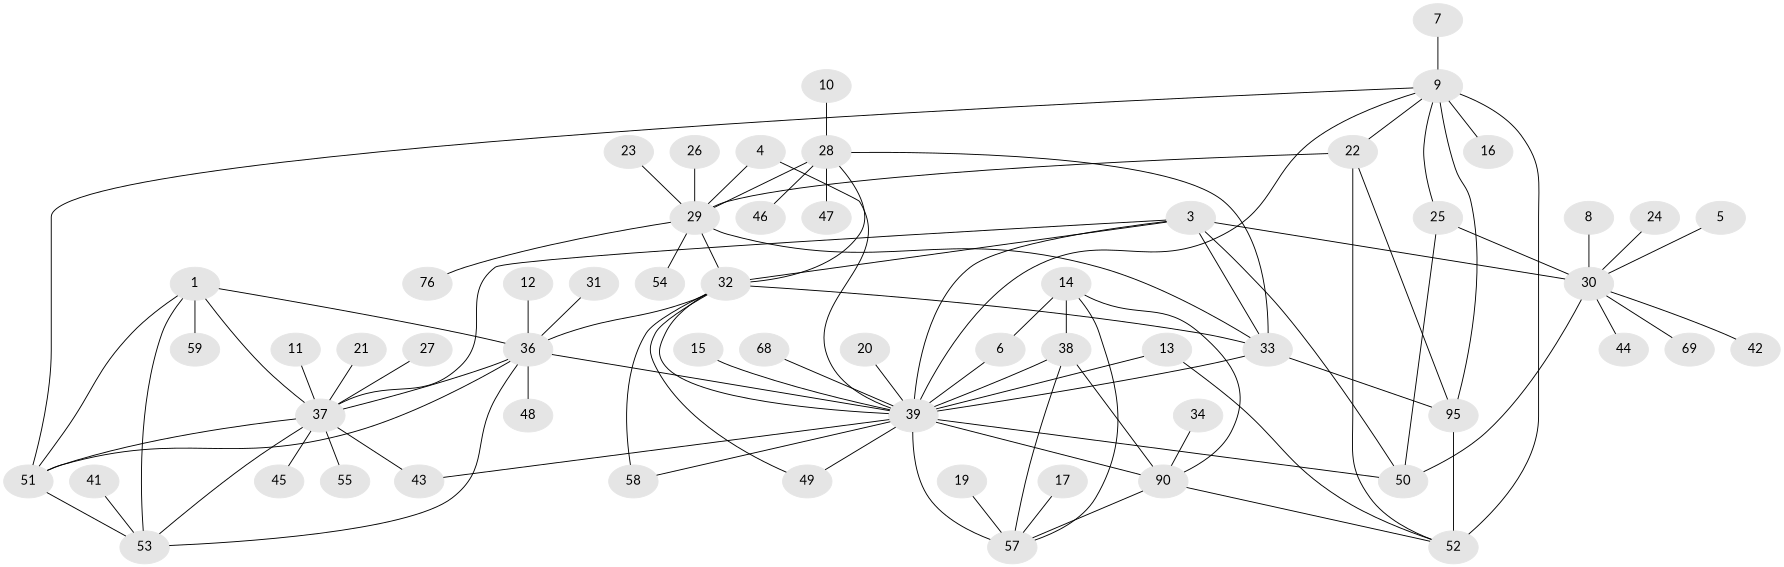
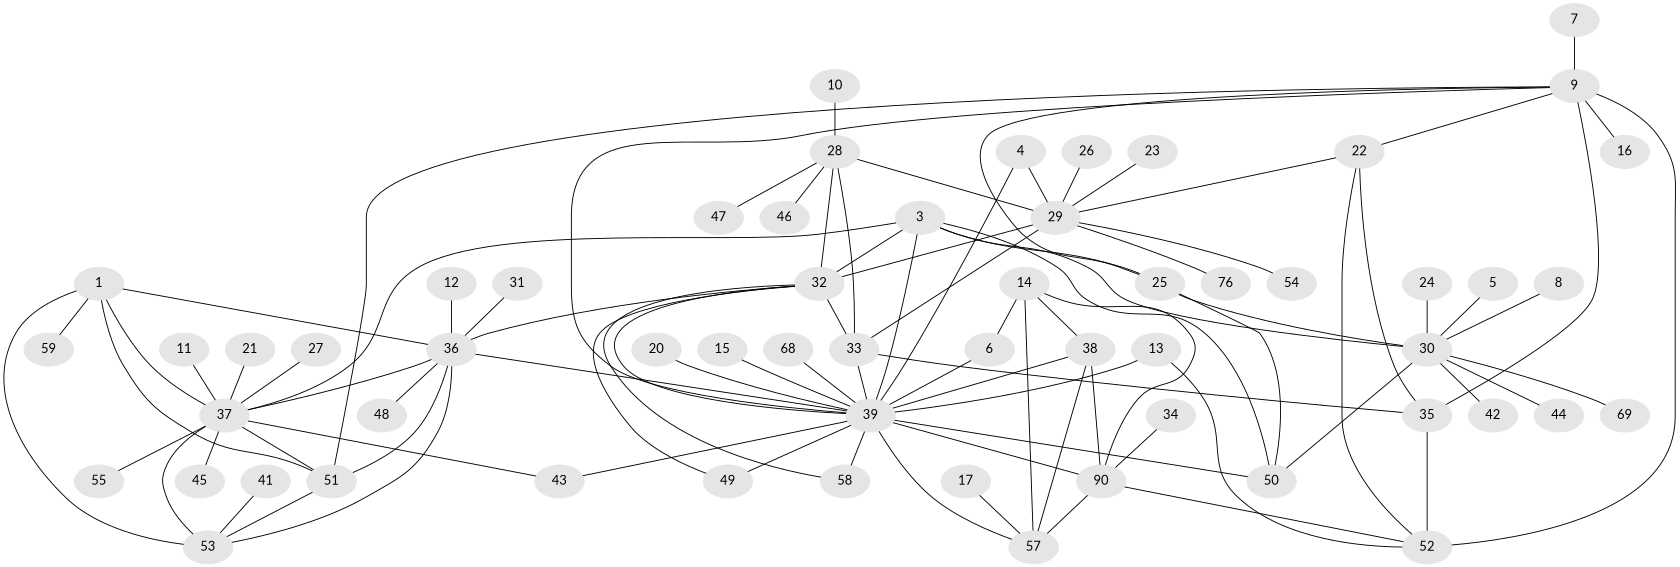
(1229, 284) -> (1040, 251)
(1453, 416) -> (1427, 416)
(962, 481) -> none
